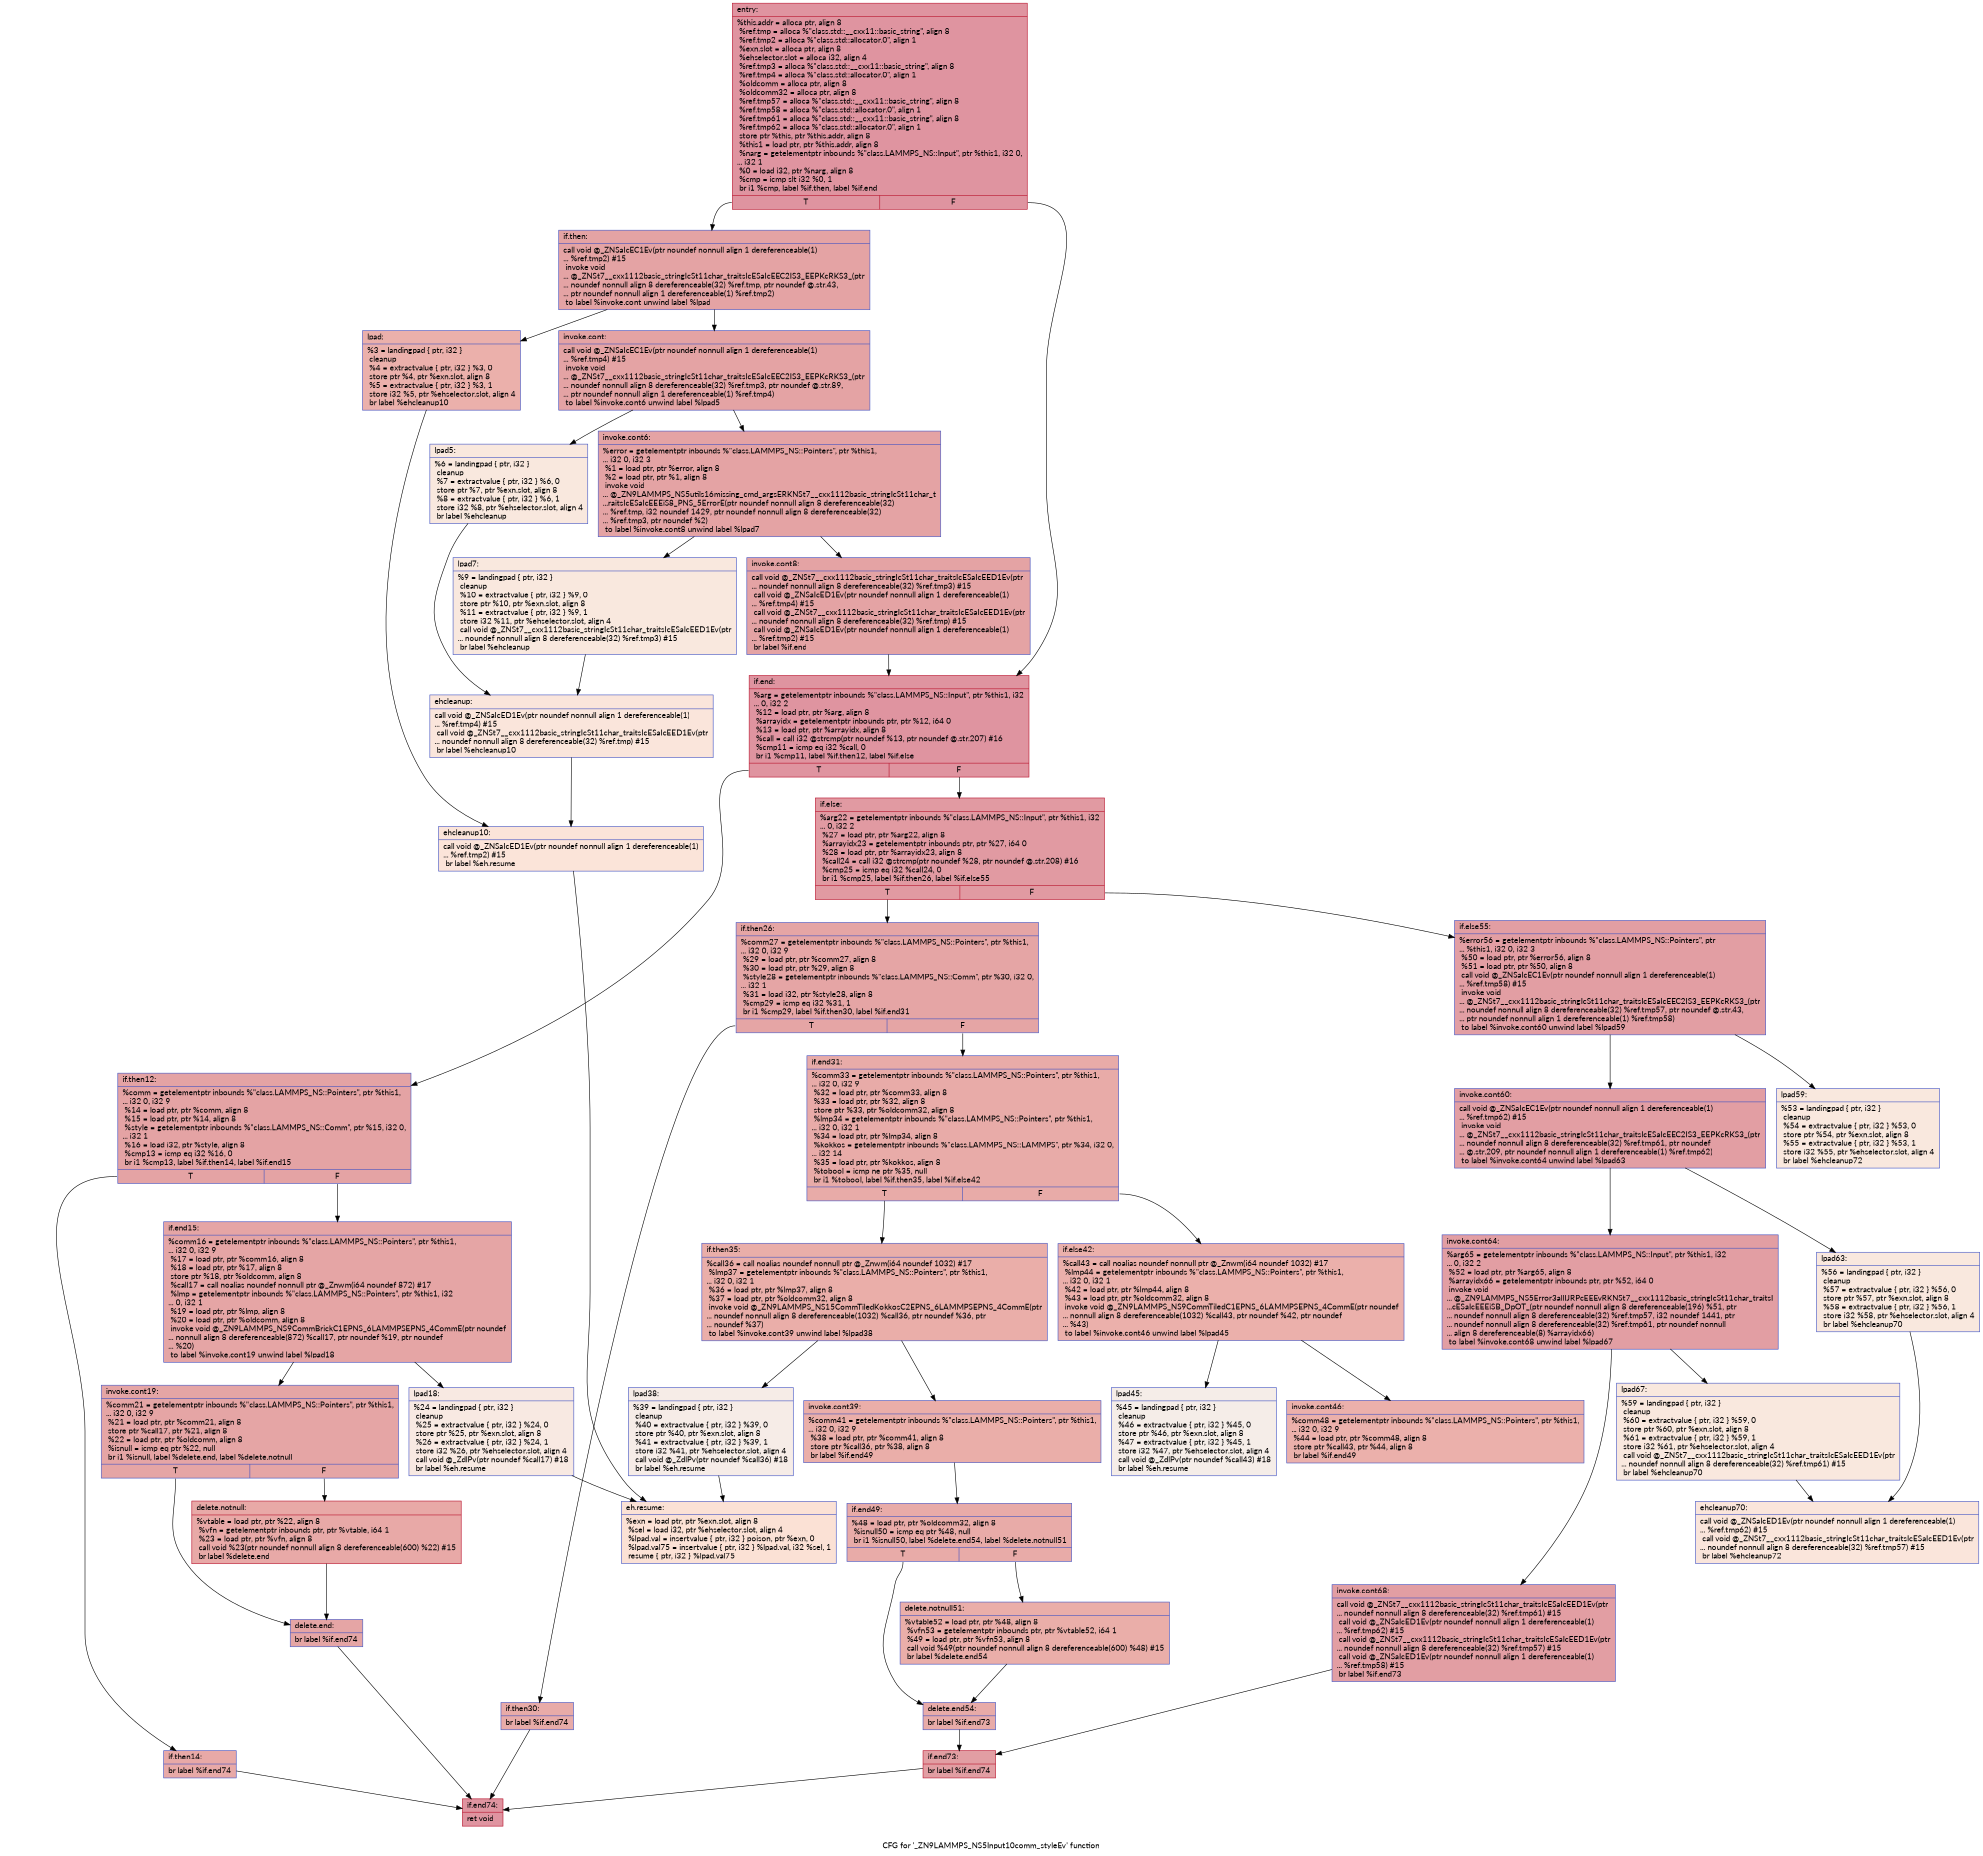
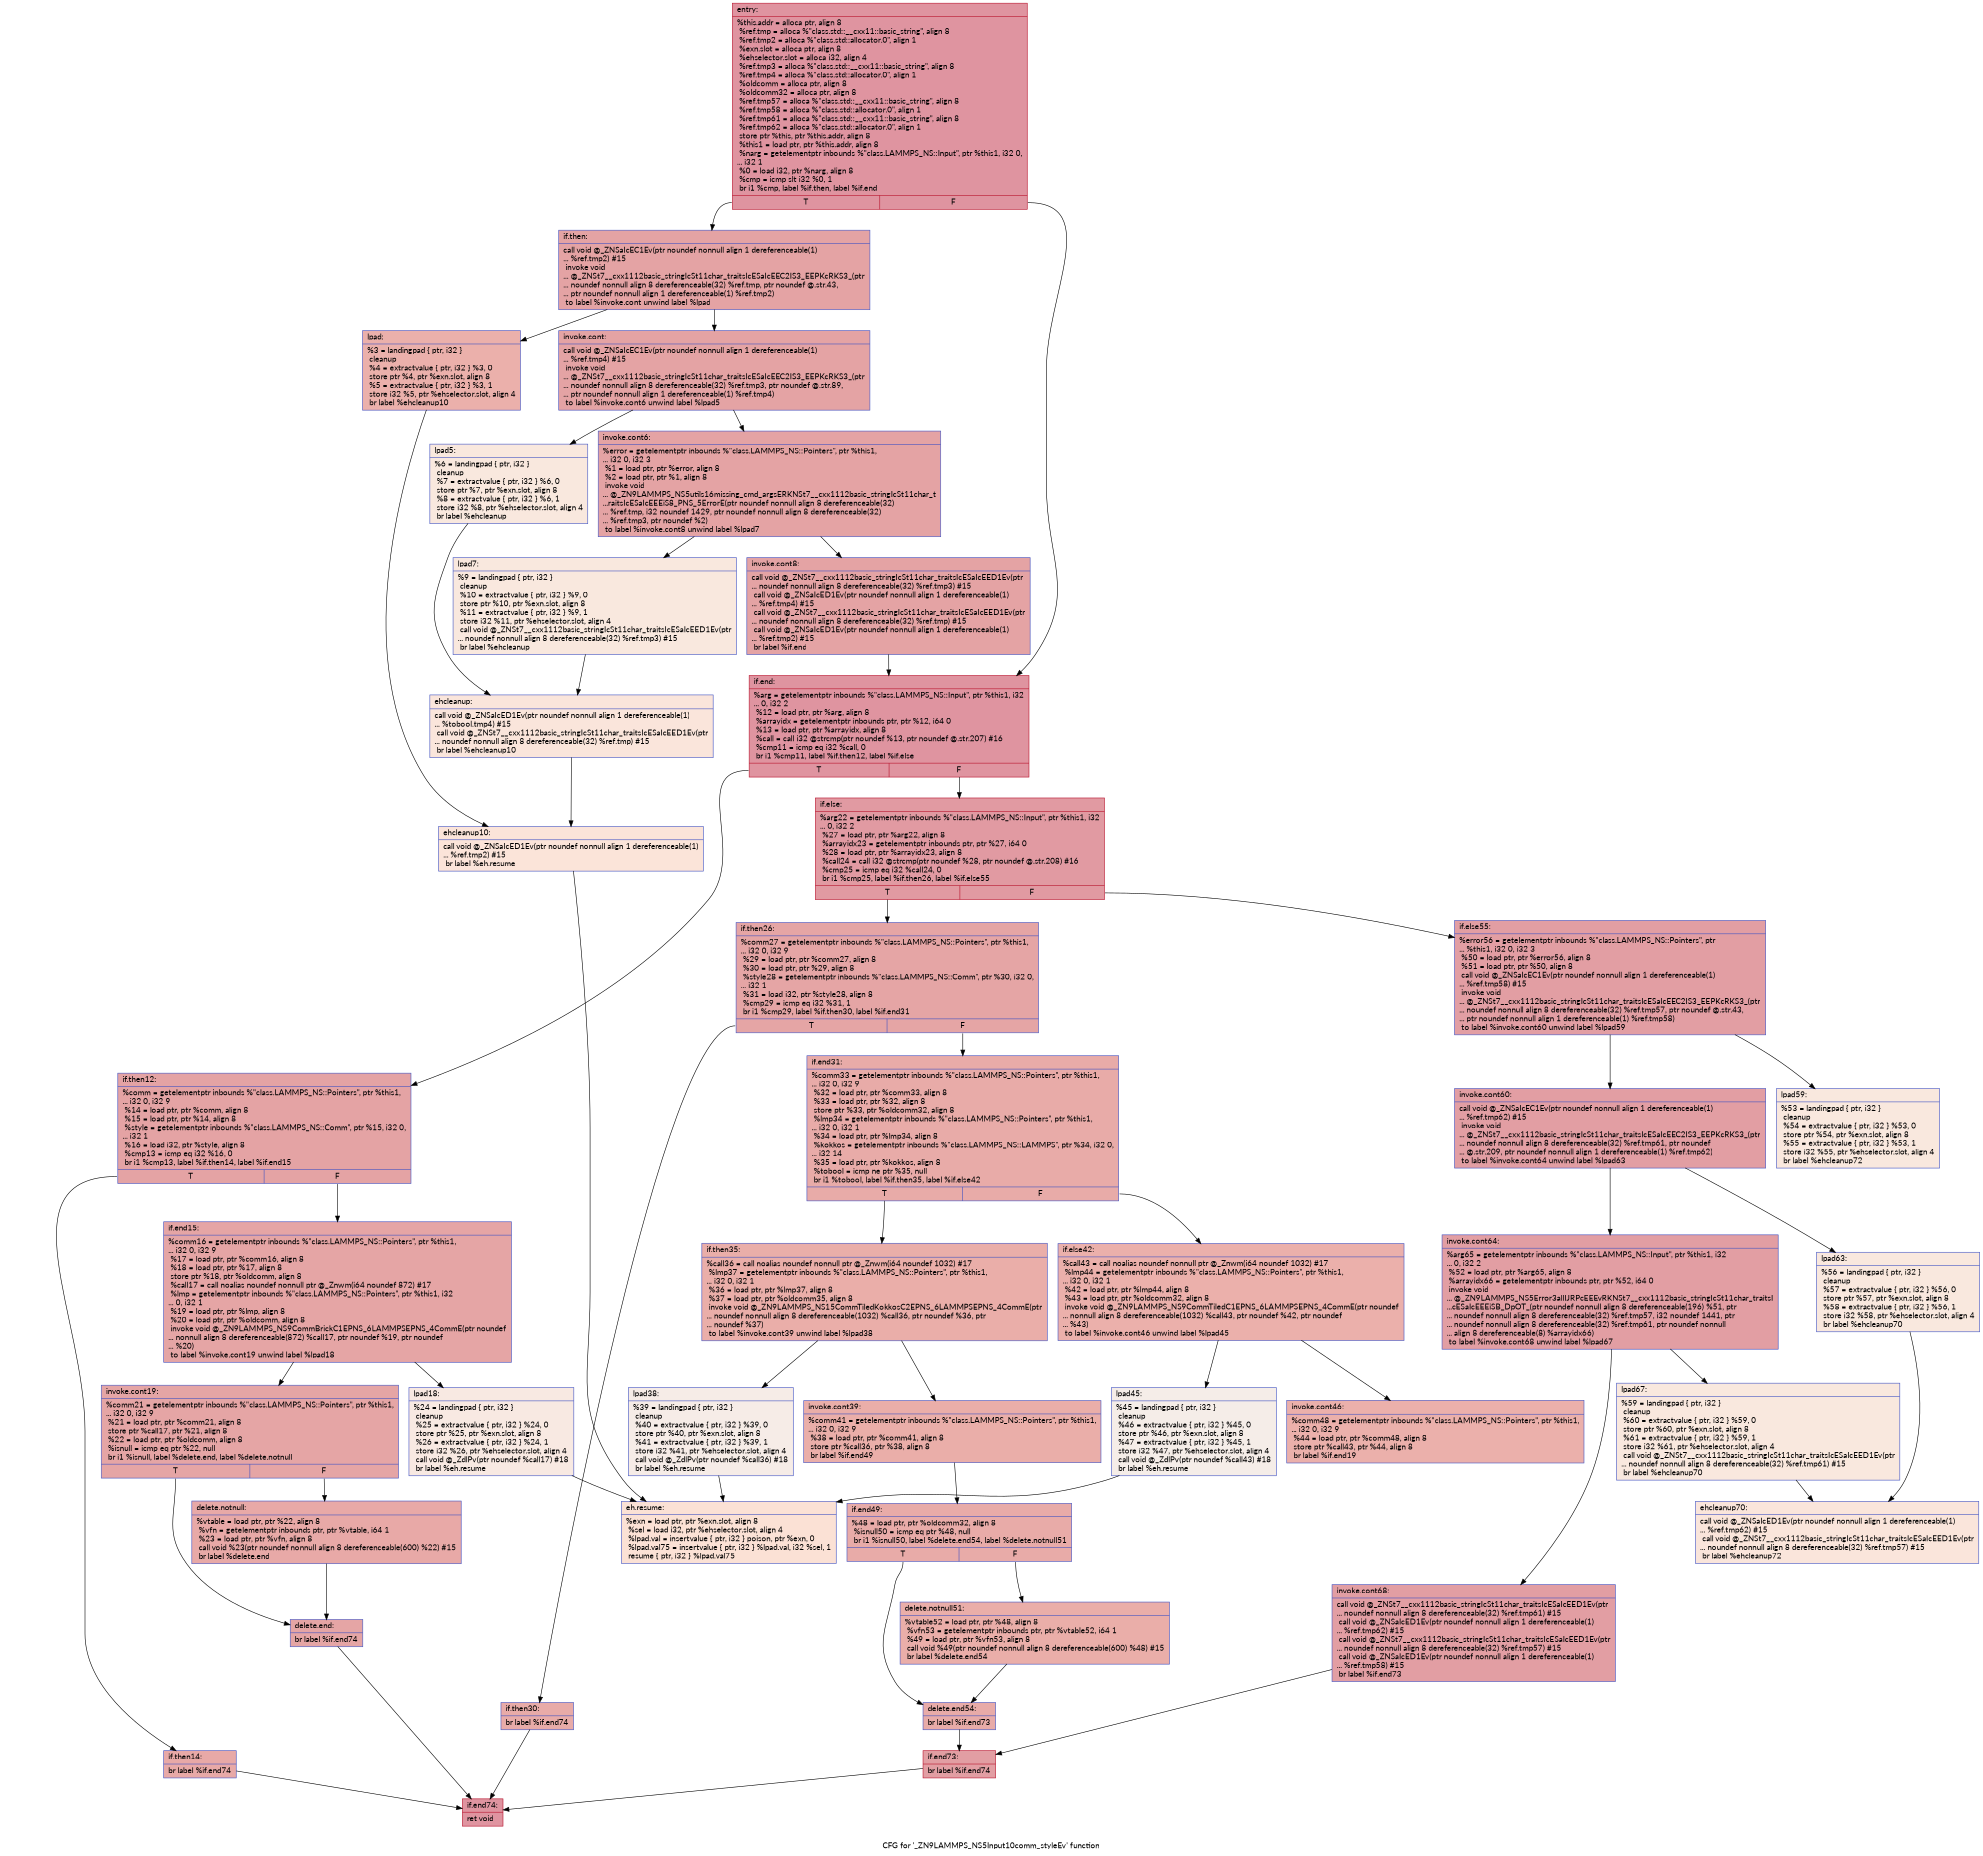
(466, 724) -> (473, 724)
(780, 1299) -> (780, 1299)
(1324, 1456) -> (1324, 1456)
none -> (982, 1496)
(327, 1532) -> (327, 1532)
